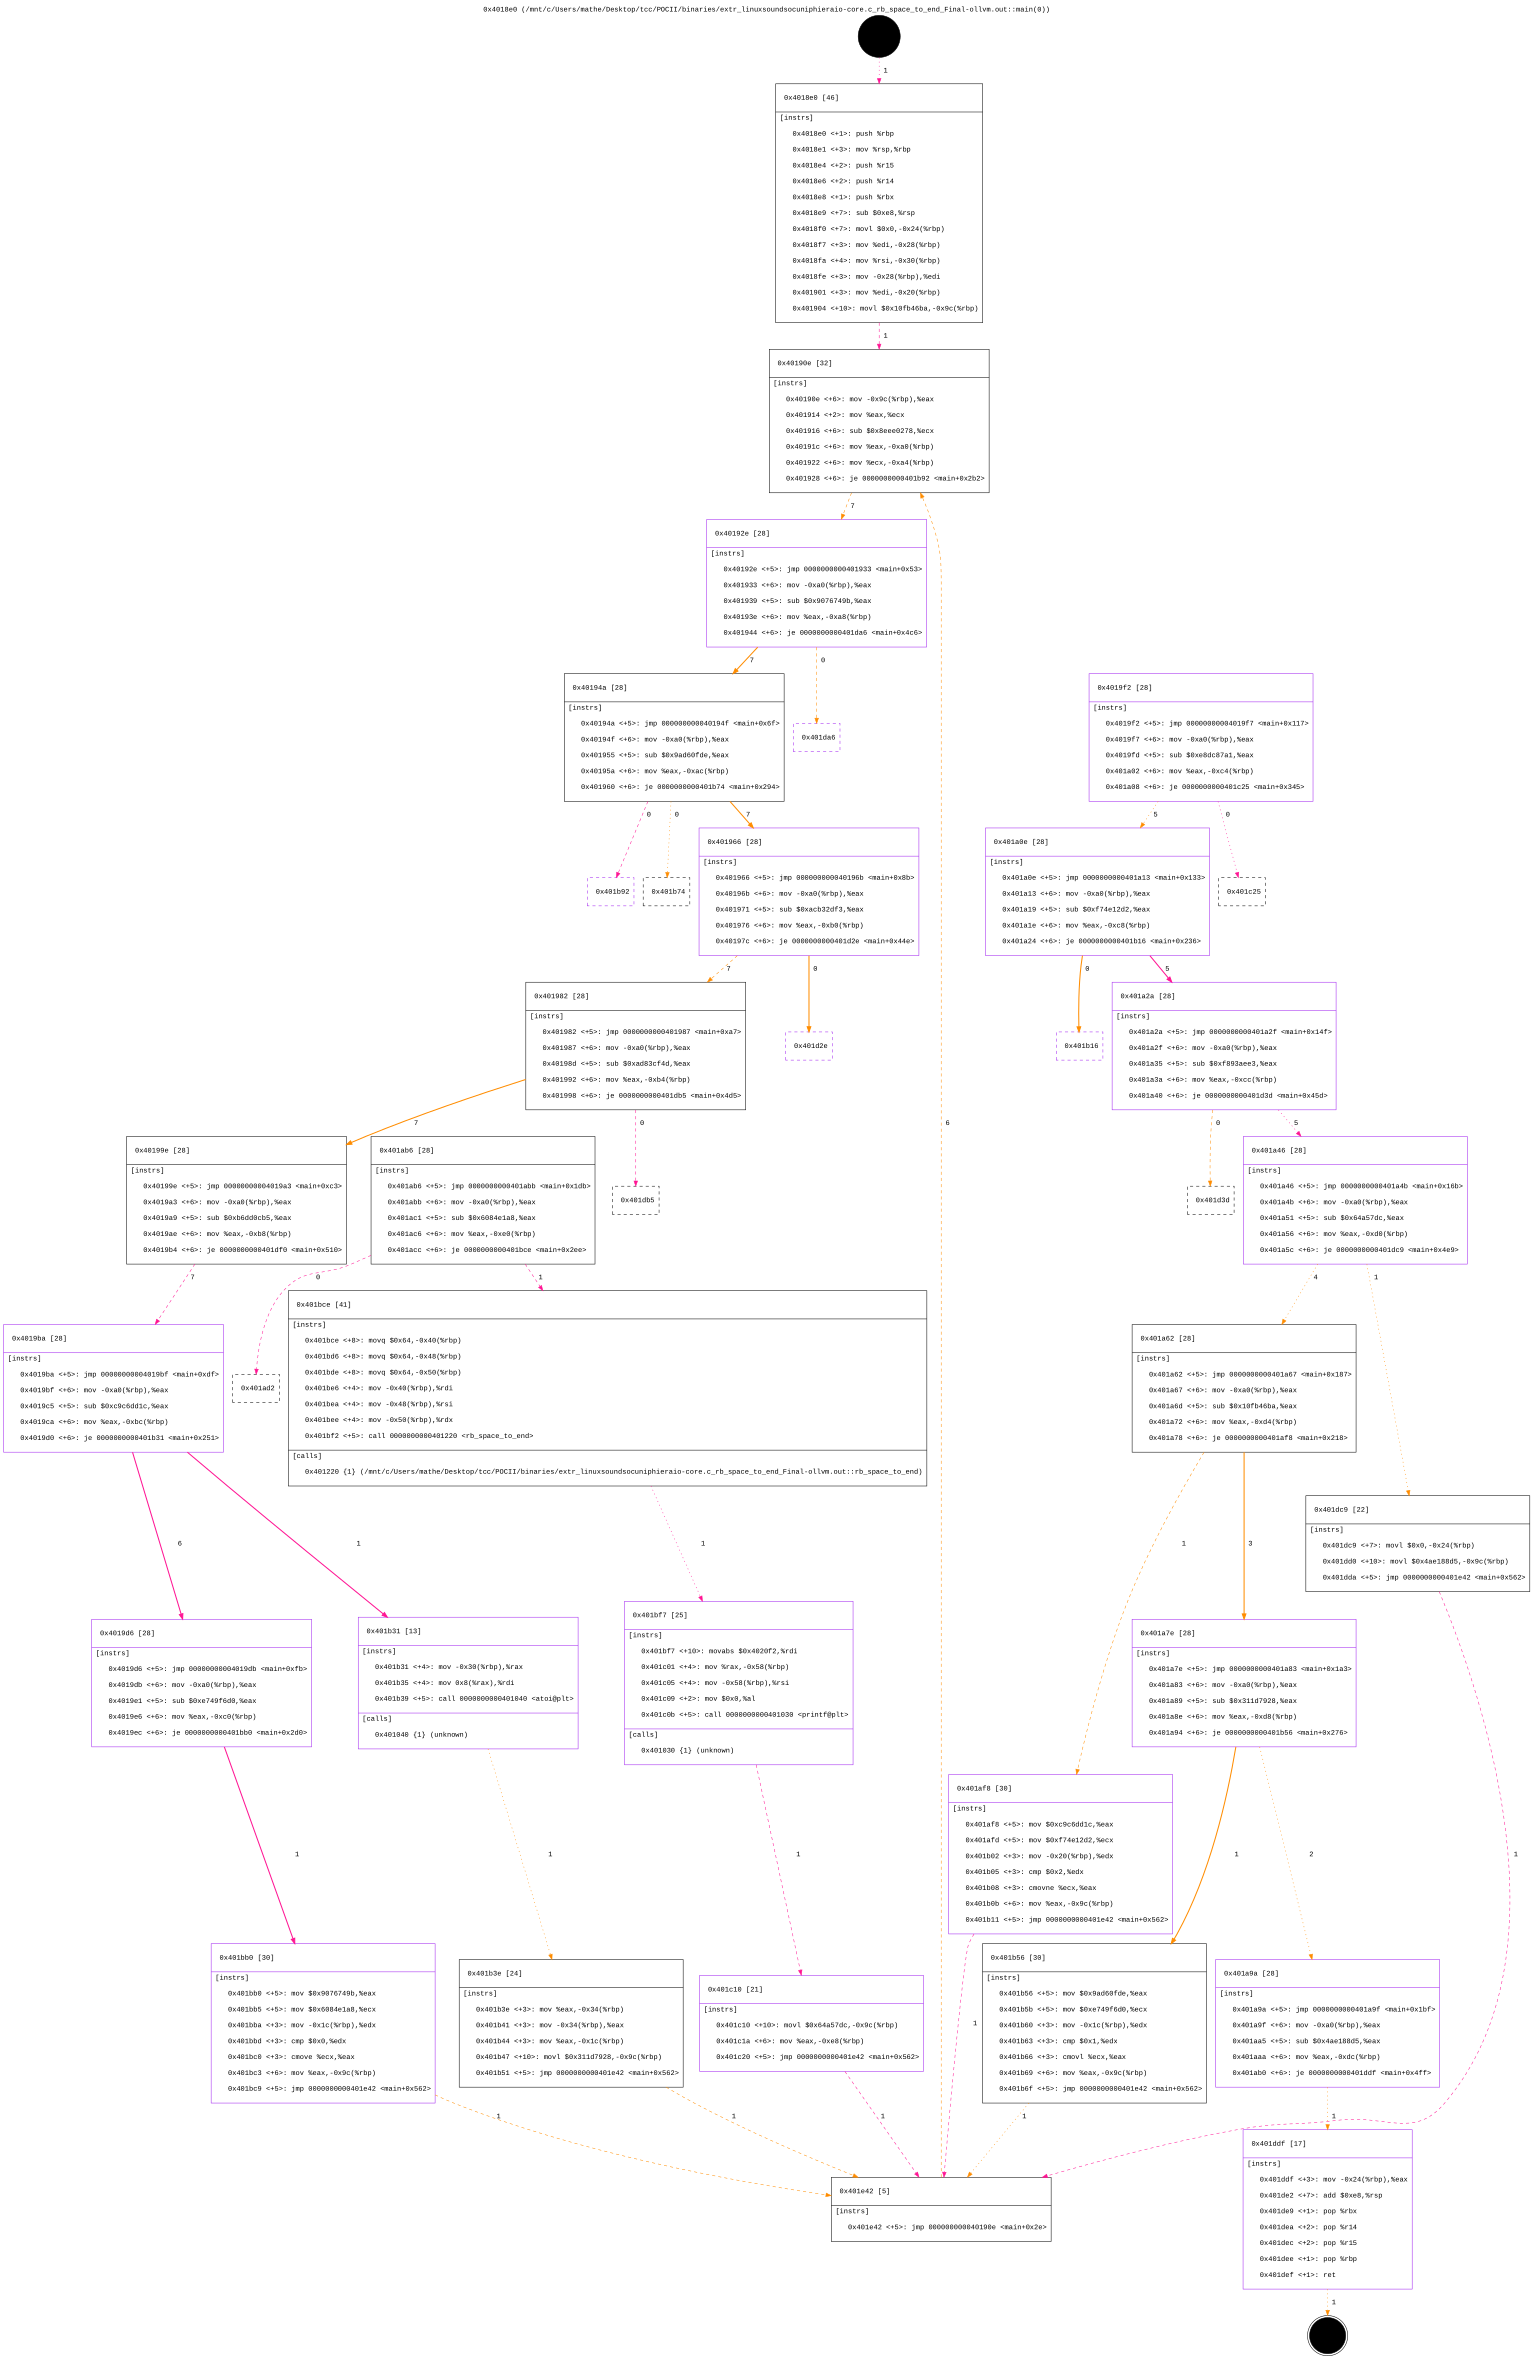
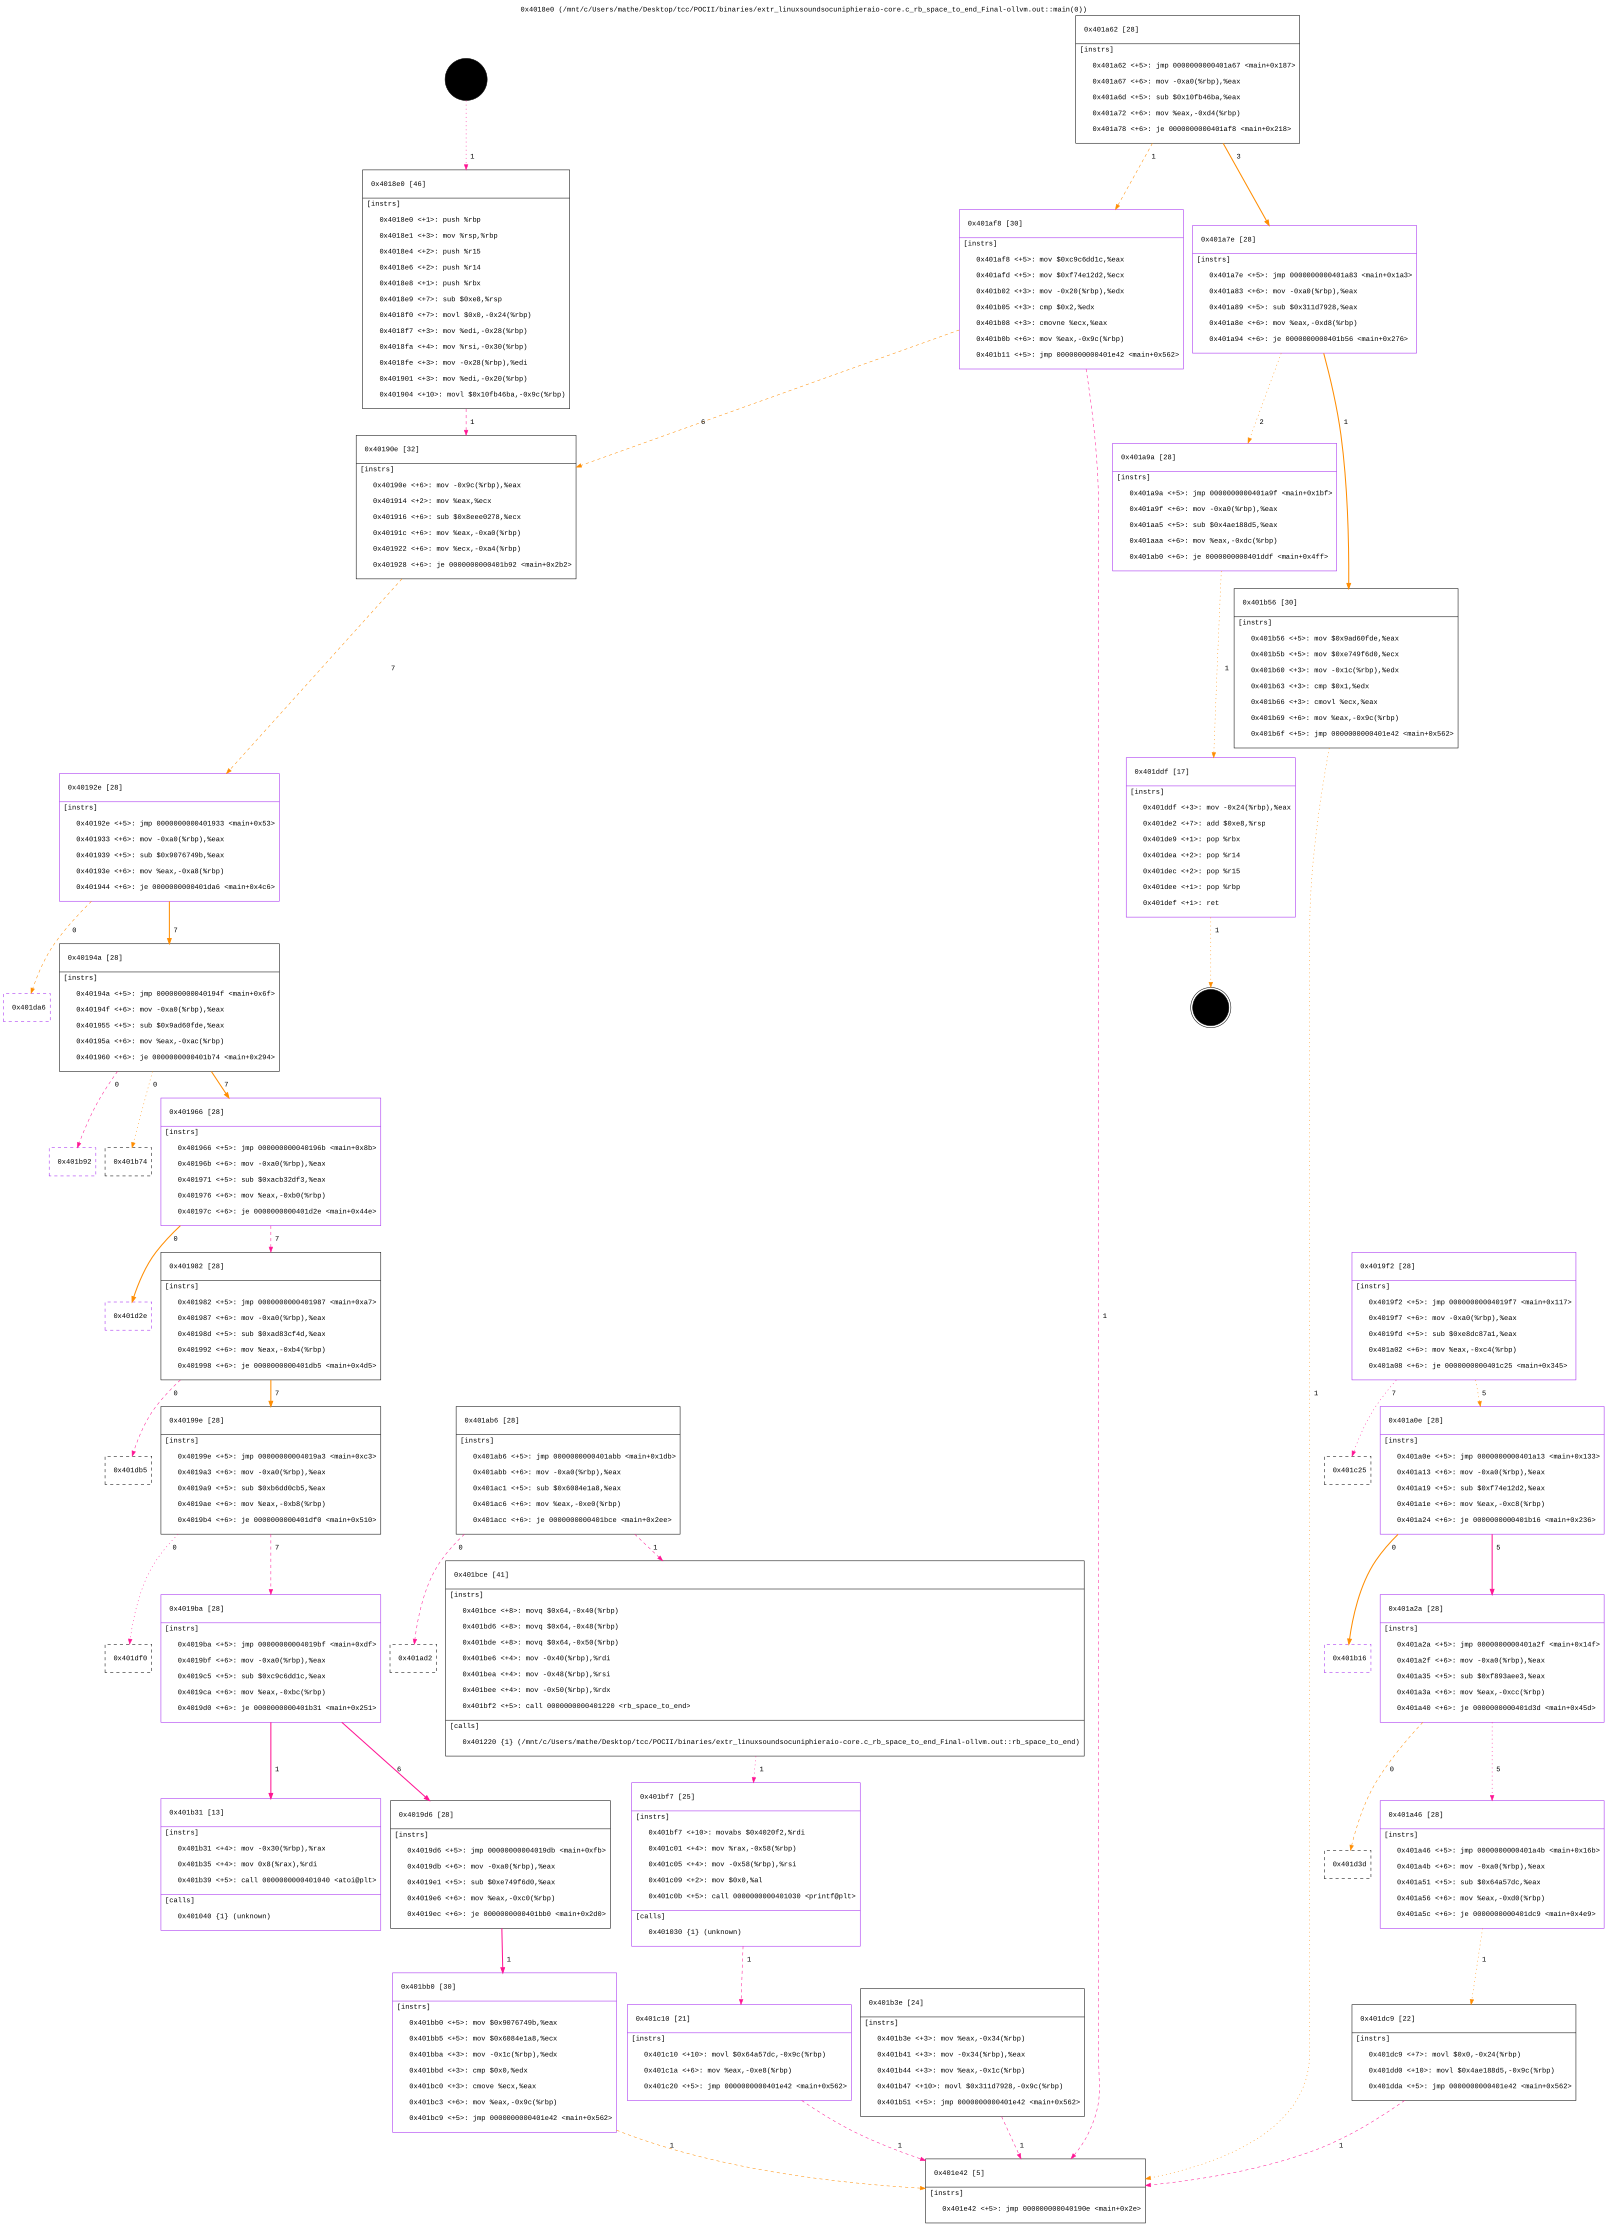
(1226, 815) -> (1392, 1393)
(724, 967) -> (271, 1236)
(1301, 1292) -> none
(941, 1336) -> (770, 398)
none -> (128, 1658)
(202, 1683) -> (500, 1864)
(519, 1852) -> none
(758, 2135) -> (1010, 2135)
